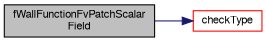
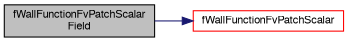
(228, 21) -> (268, 21)
